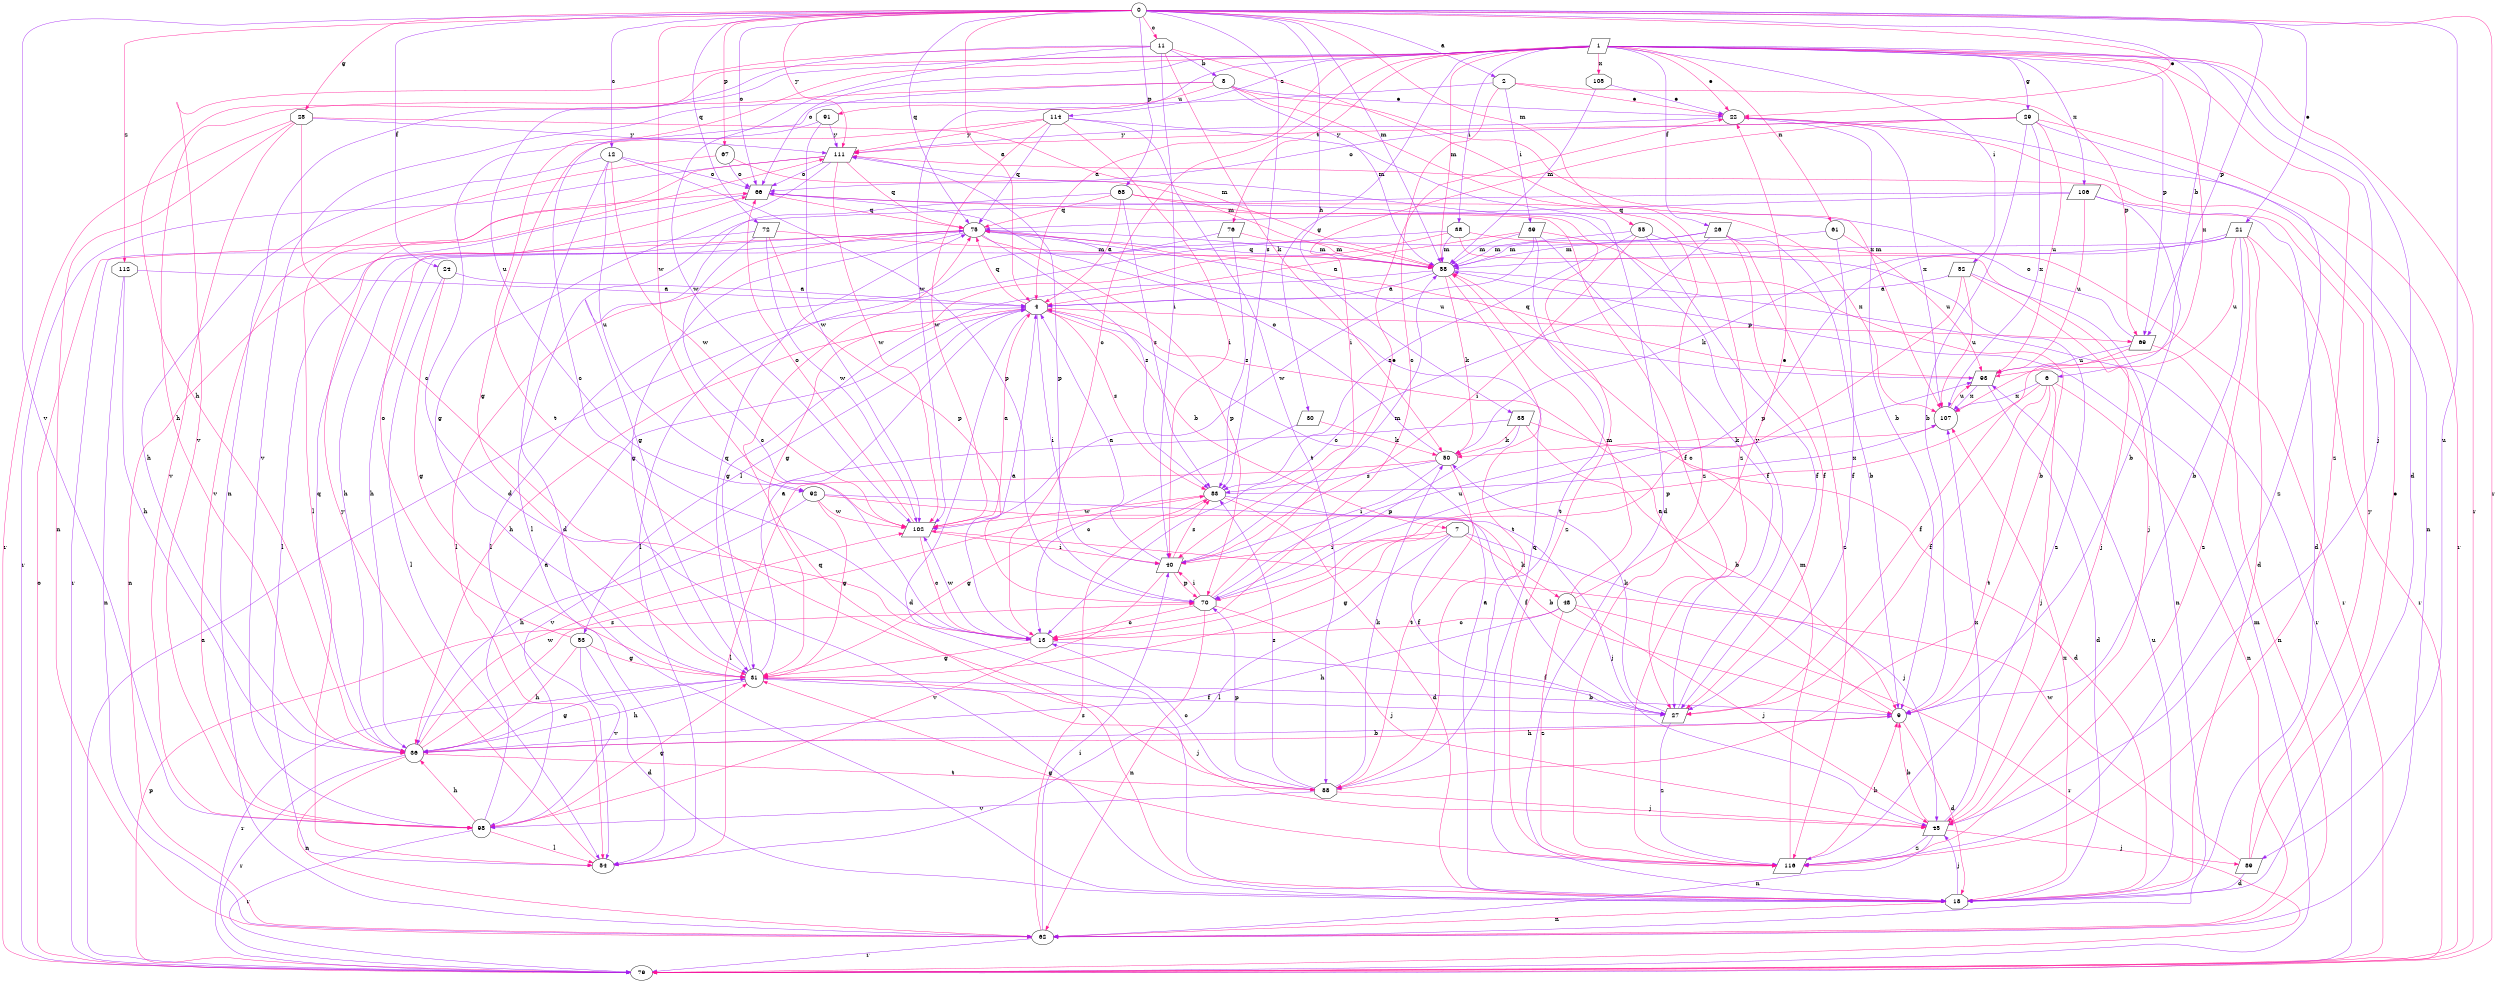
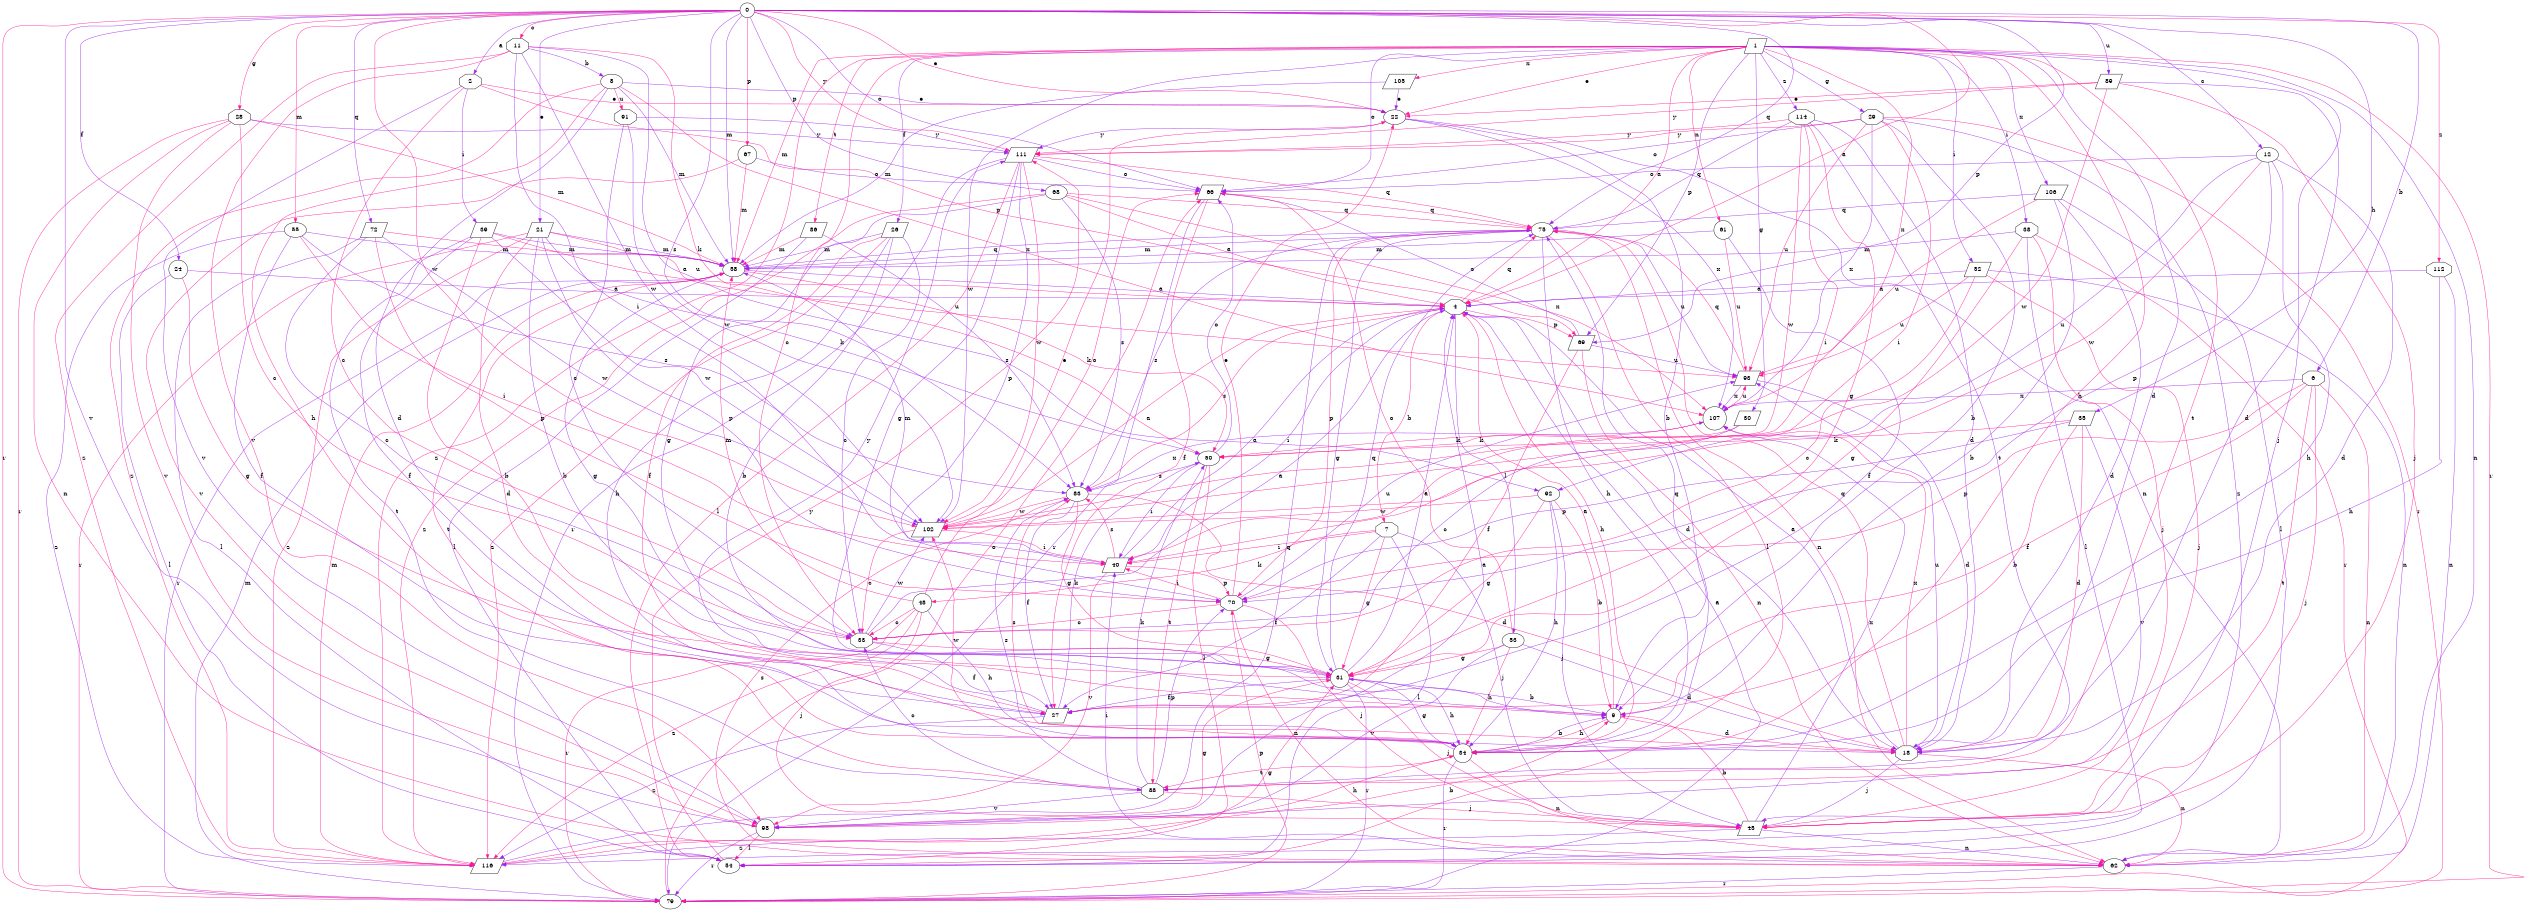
(1599, 82) -> (1400, 82)
(1231, 230) -> (814, 230)
(1970, 340) -> (1871, 338)
(1042, 640) -> (862, 640)
(414, 753) -> (1463, 753)
(2091, 847) -> (2378, 615)
